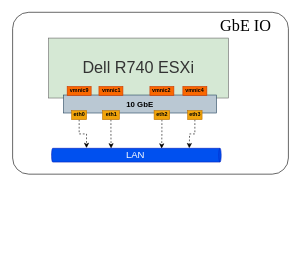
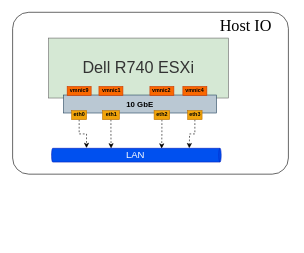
(246, 26) -> (246, 26)
